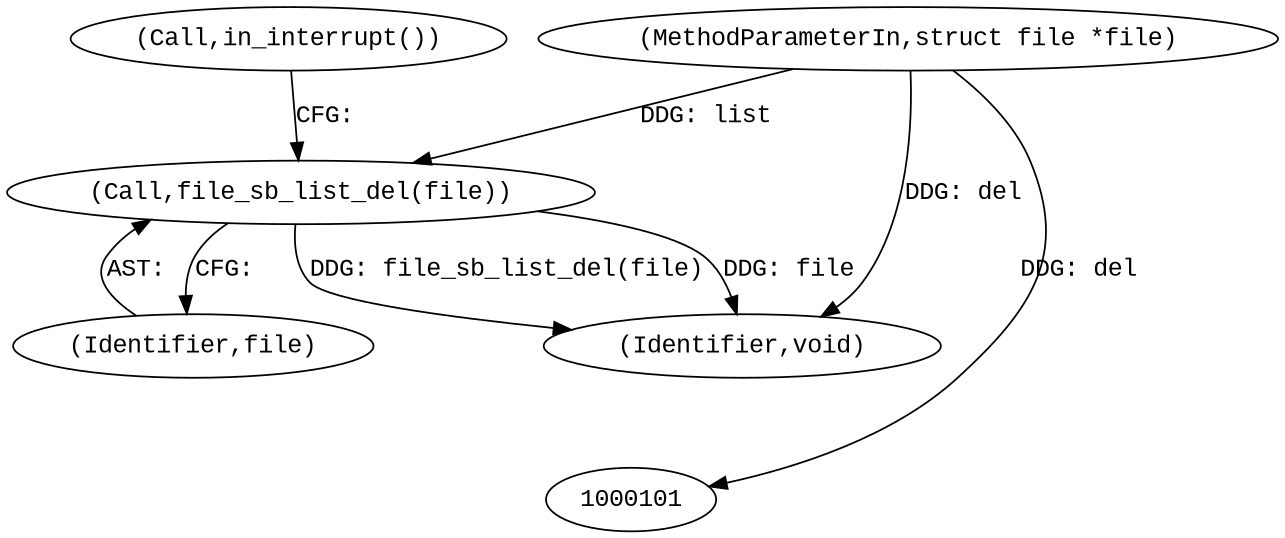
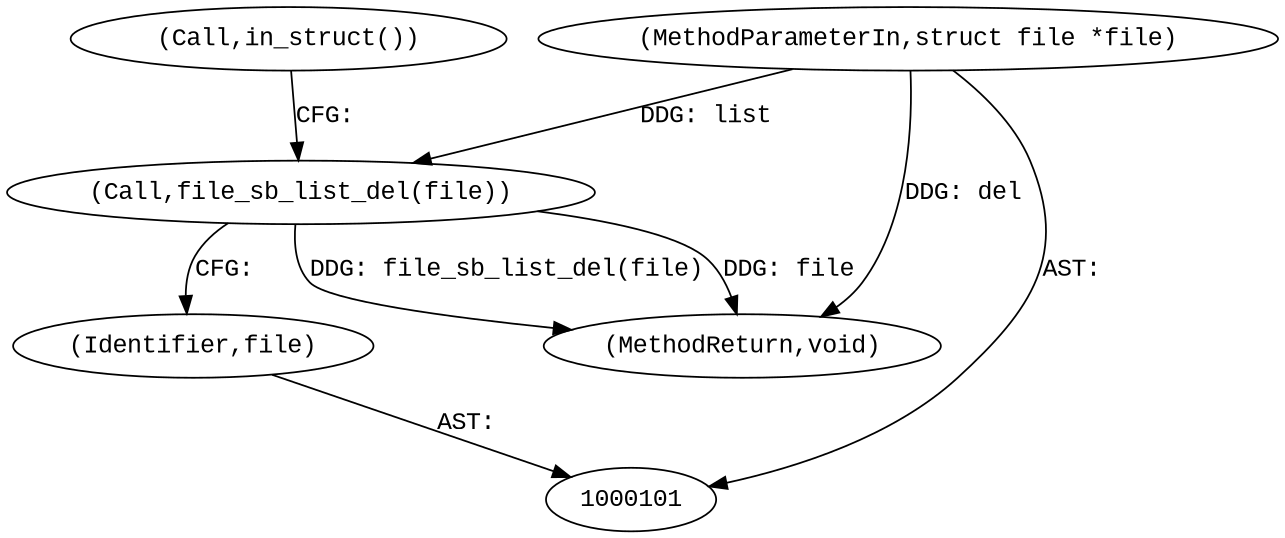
(289, 39) -> (289, 39)
(1079, 269) -> (1079, 269)
(101, 273) -> (413, 423)
(742, 346) -> (742, 346)
